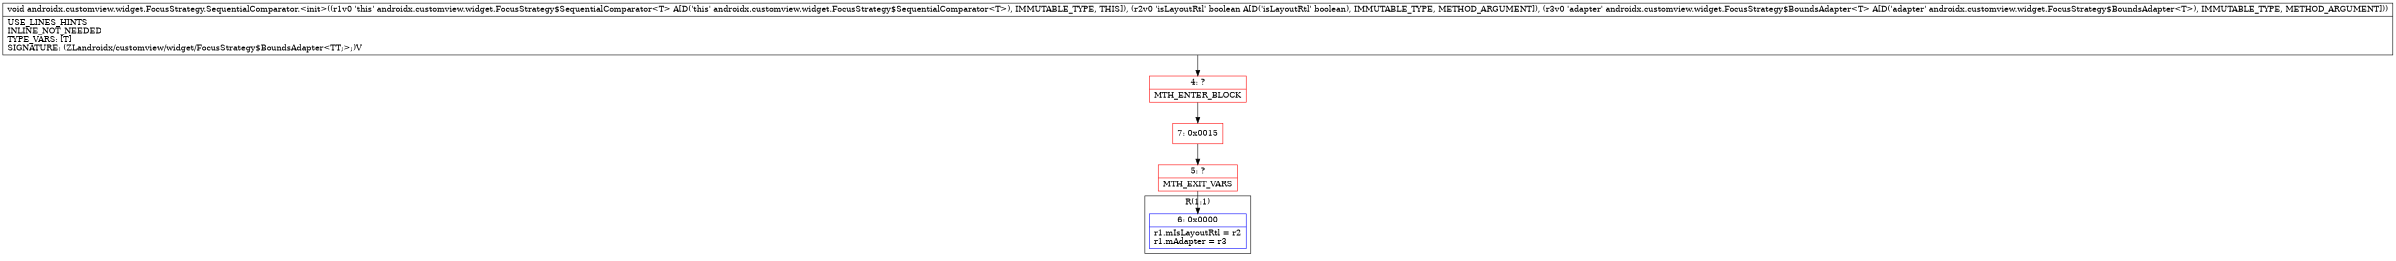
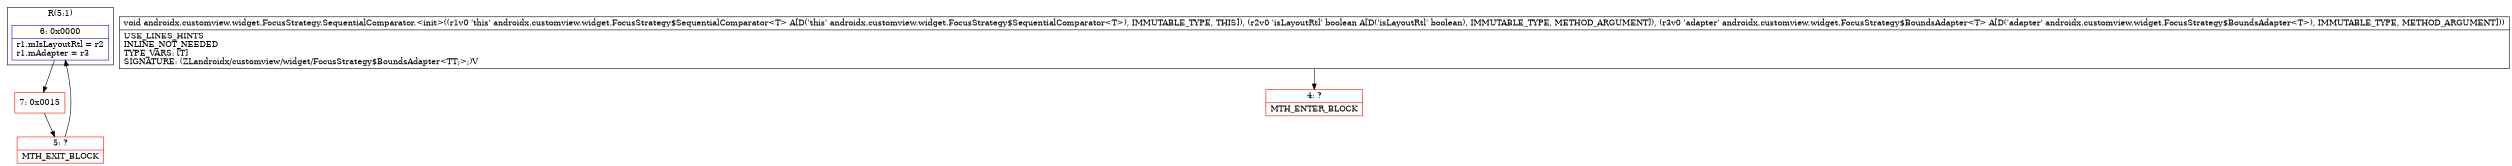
(1198, 110) -> (50, 74)
(1198, 184) -> (60, 156)
(1198, 202) -> (60, 14)
